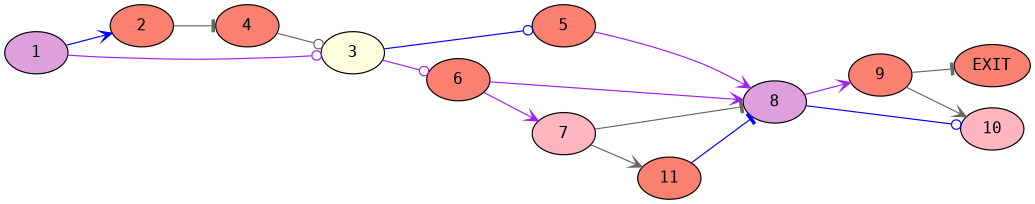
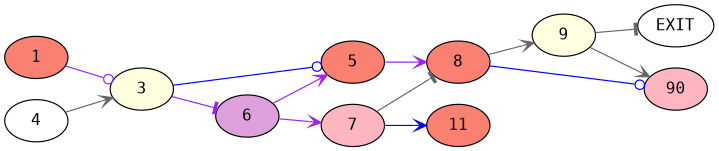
(142, 26) -> none
(247, 26) -> (36, 121)
(295, 38) -> (84, 107)
(36, 53) -> (36, 57)
(401, 65) -> (192, 102)
(992, 66) -> (676, 26)
(880, 75) -> (564, 35)
(458, 80) -> (247, 116)
(611, 90) -> (295, 92)
(822, 90) -> (505, 50)
(775, 102) -> (458, 62)
(992, 129) -> (676, 89)
(720, 142) -> none
(611, 154) -> (400, 125)
